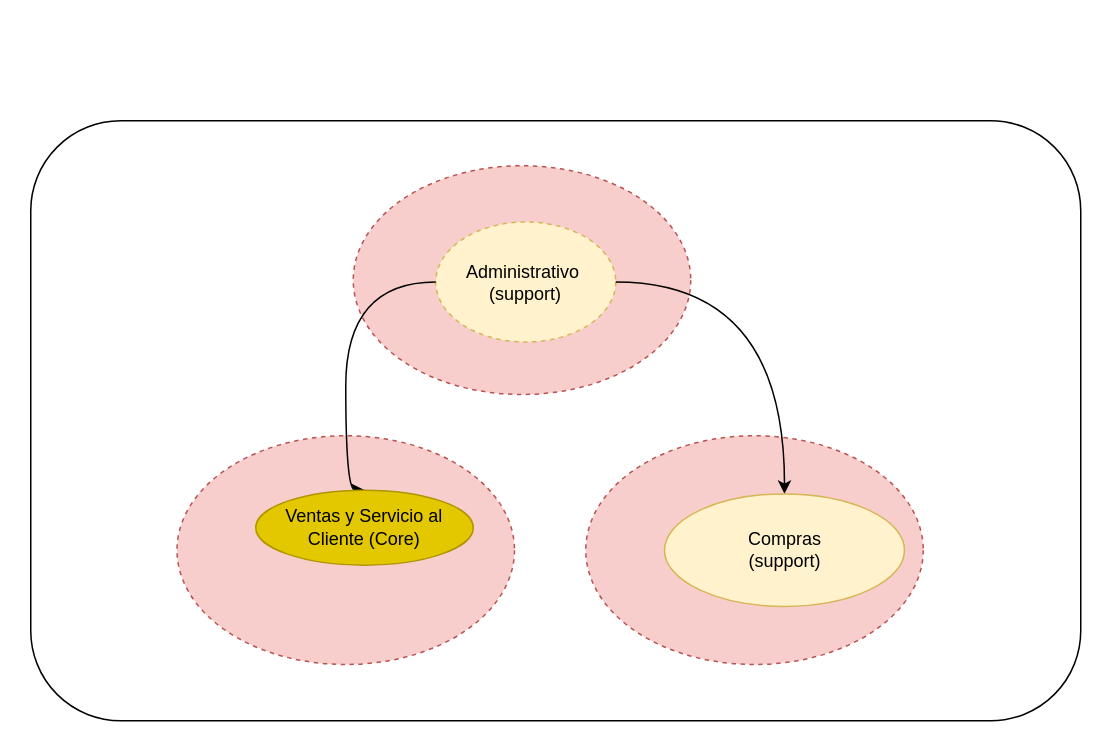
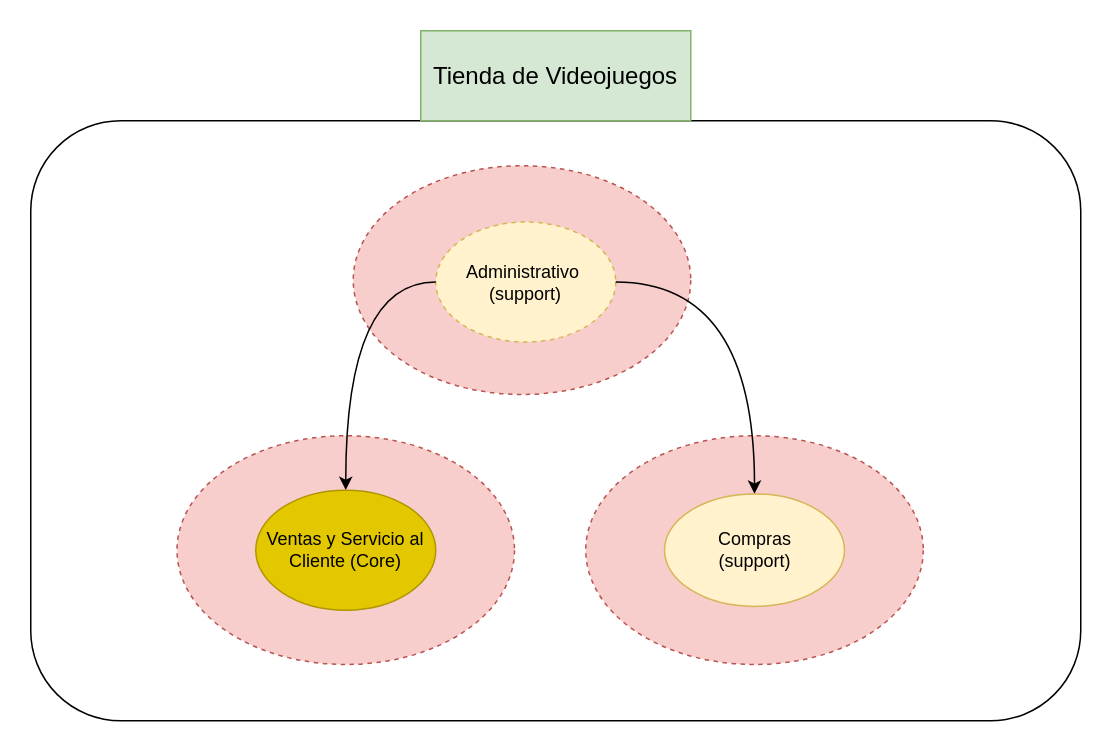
none -> (556, 76)
(365, 528) -> (346, 550)
(785, 550) -> (755, 550)
